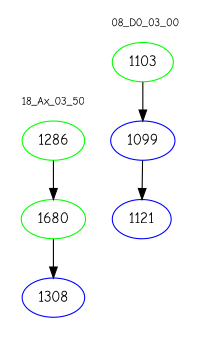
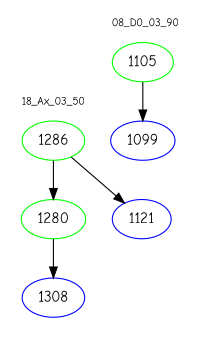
(146, 23) -> (146, 23)
(143, 62) -> (143, 62)
(142, 175) -> (87, 171)
(53, 219) -> (53, 219)
